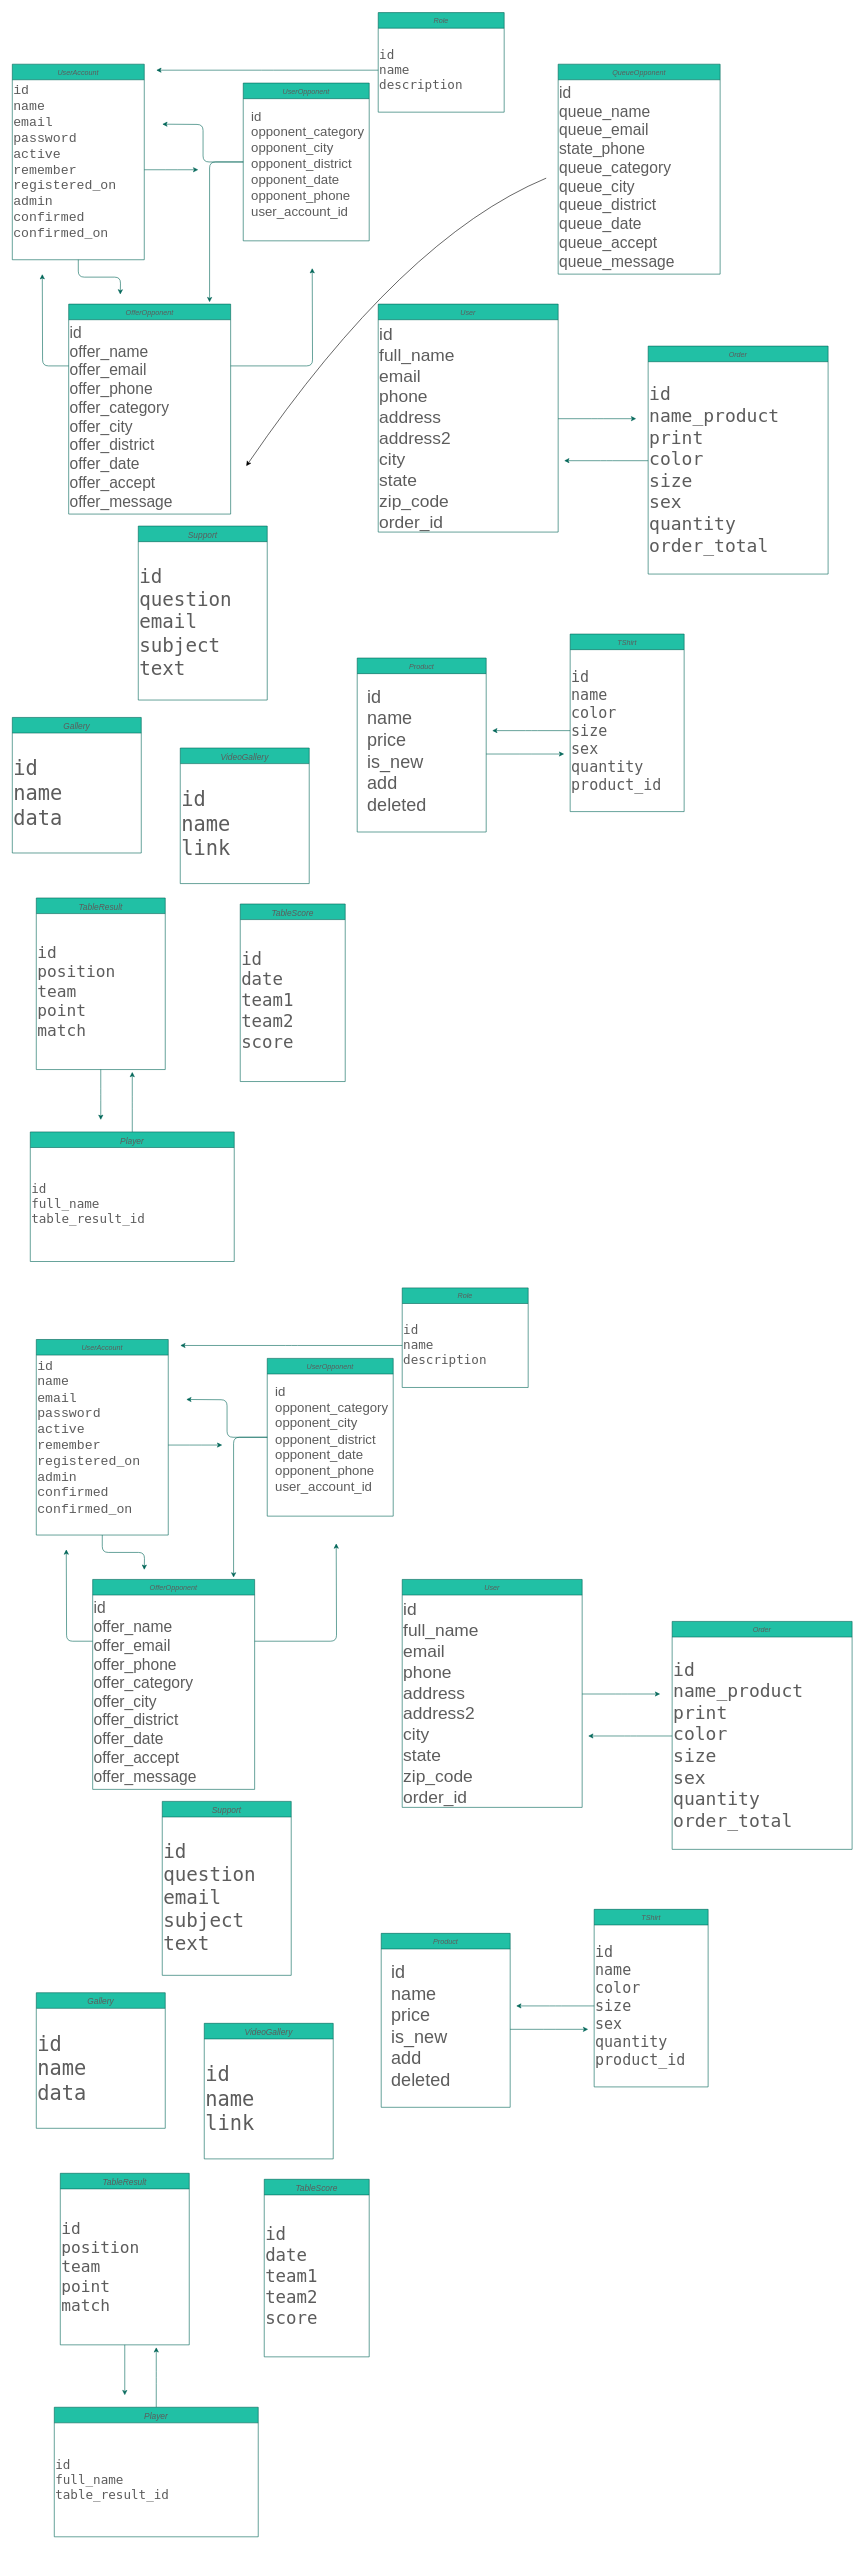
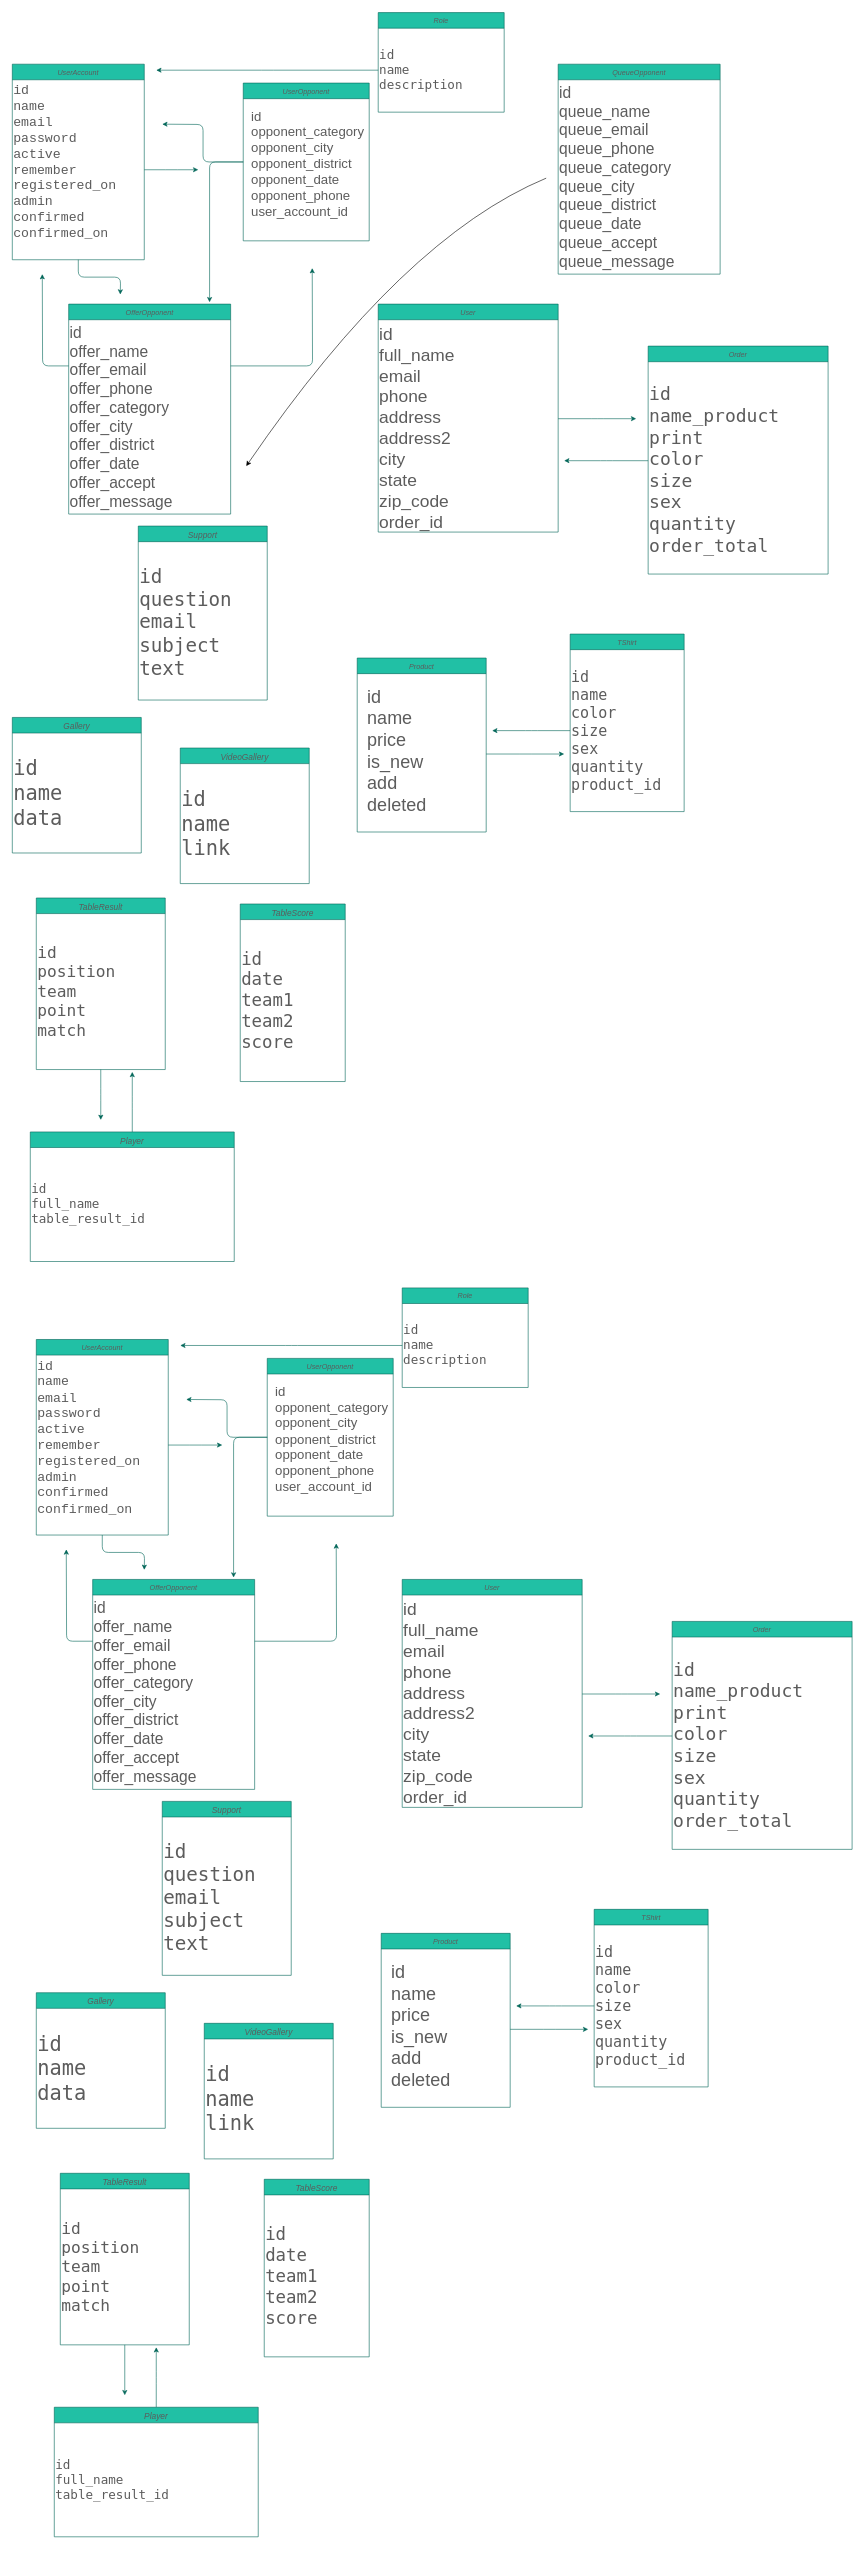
(621, 177) -> (621, 177)
